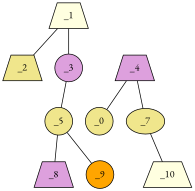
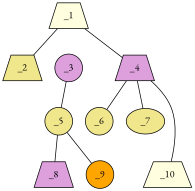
(69, 41) -> (104, 43)
(99, 121) -> (99, 121)
(156, 148) -> (174, 118)
